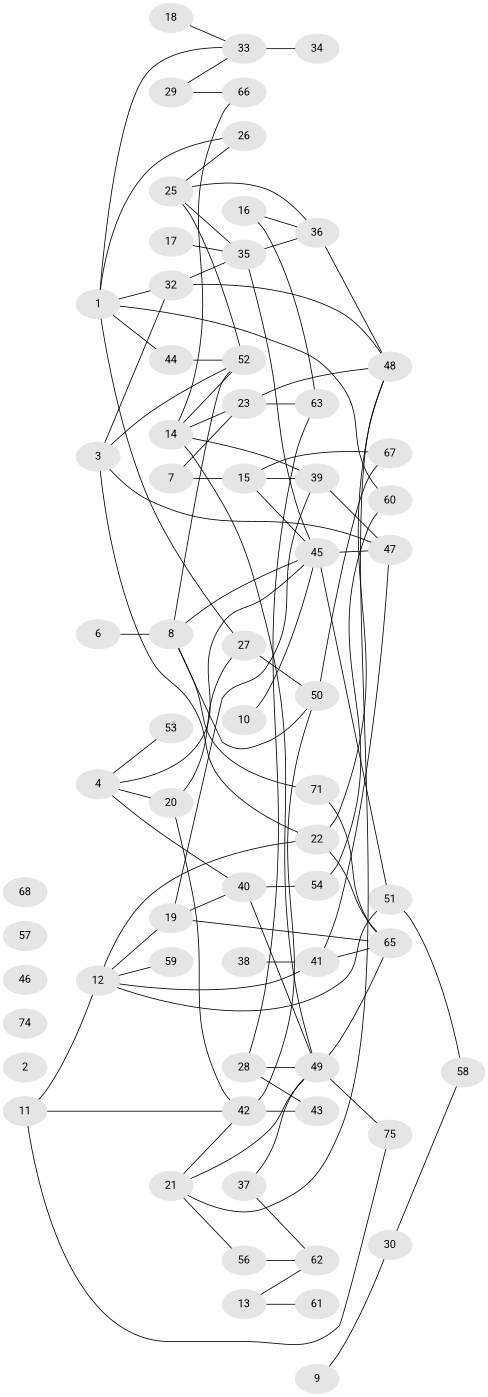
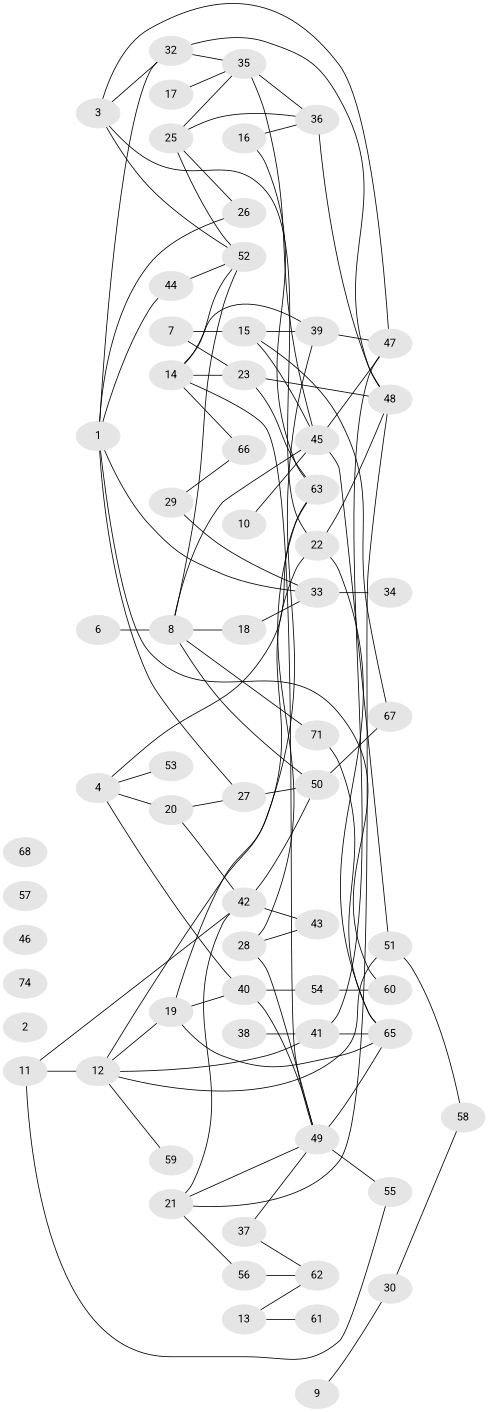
none -> (208, 630)
(209, 677) -> (254, 669)
(390, 1135) -> (390, 1192)
